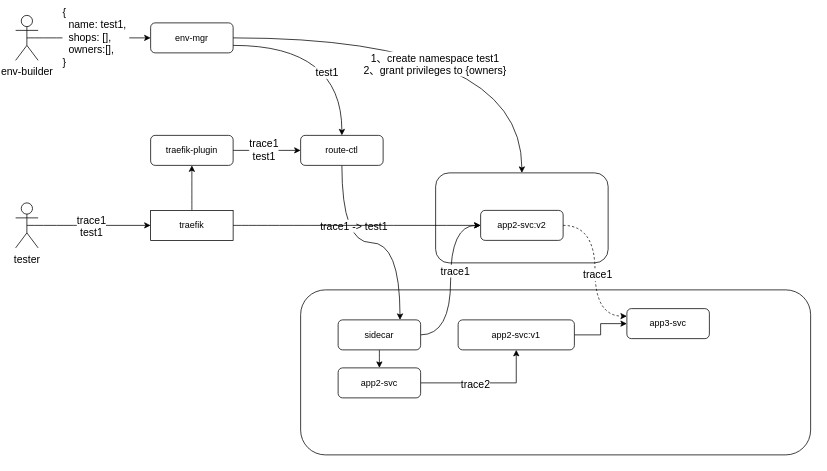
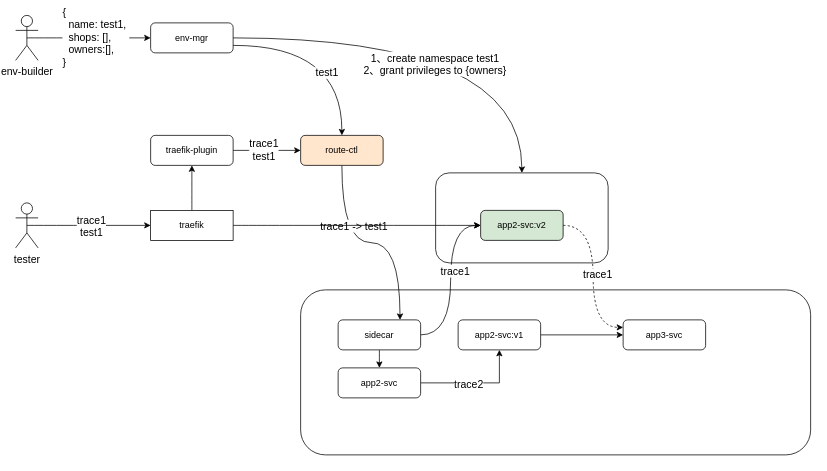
(342, 150) -> (342, 150)
(522, 225) -> (522, 225)
(668, 324) -> (664, 335)
(516, 335) -> (499, 335)
